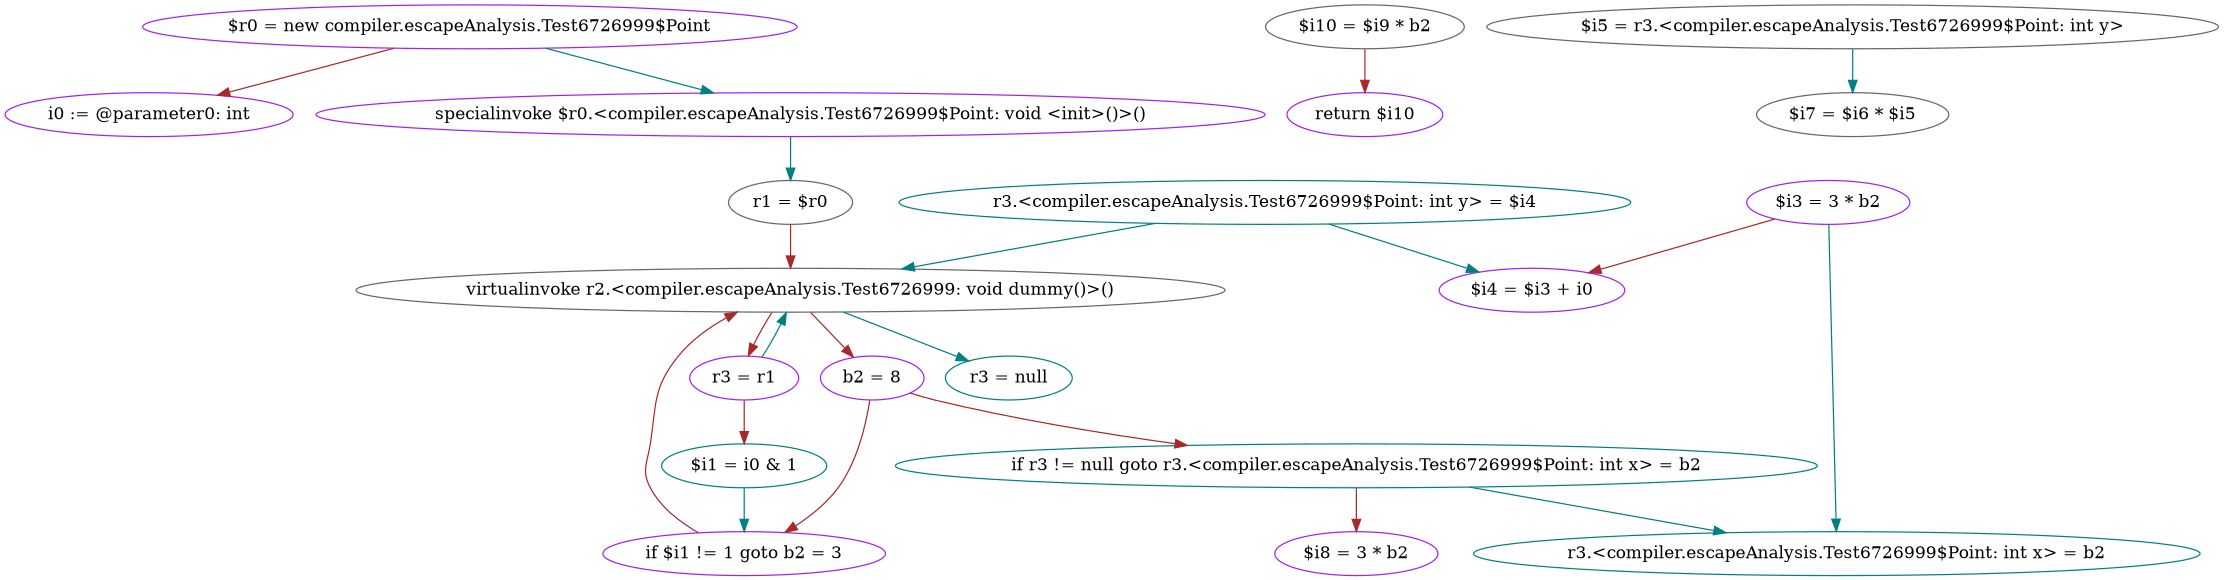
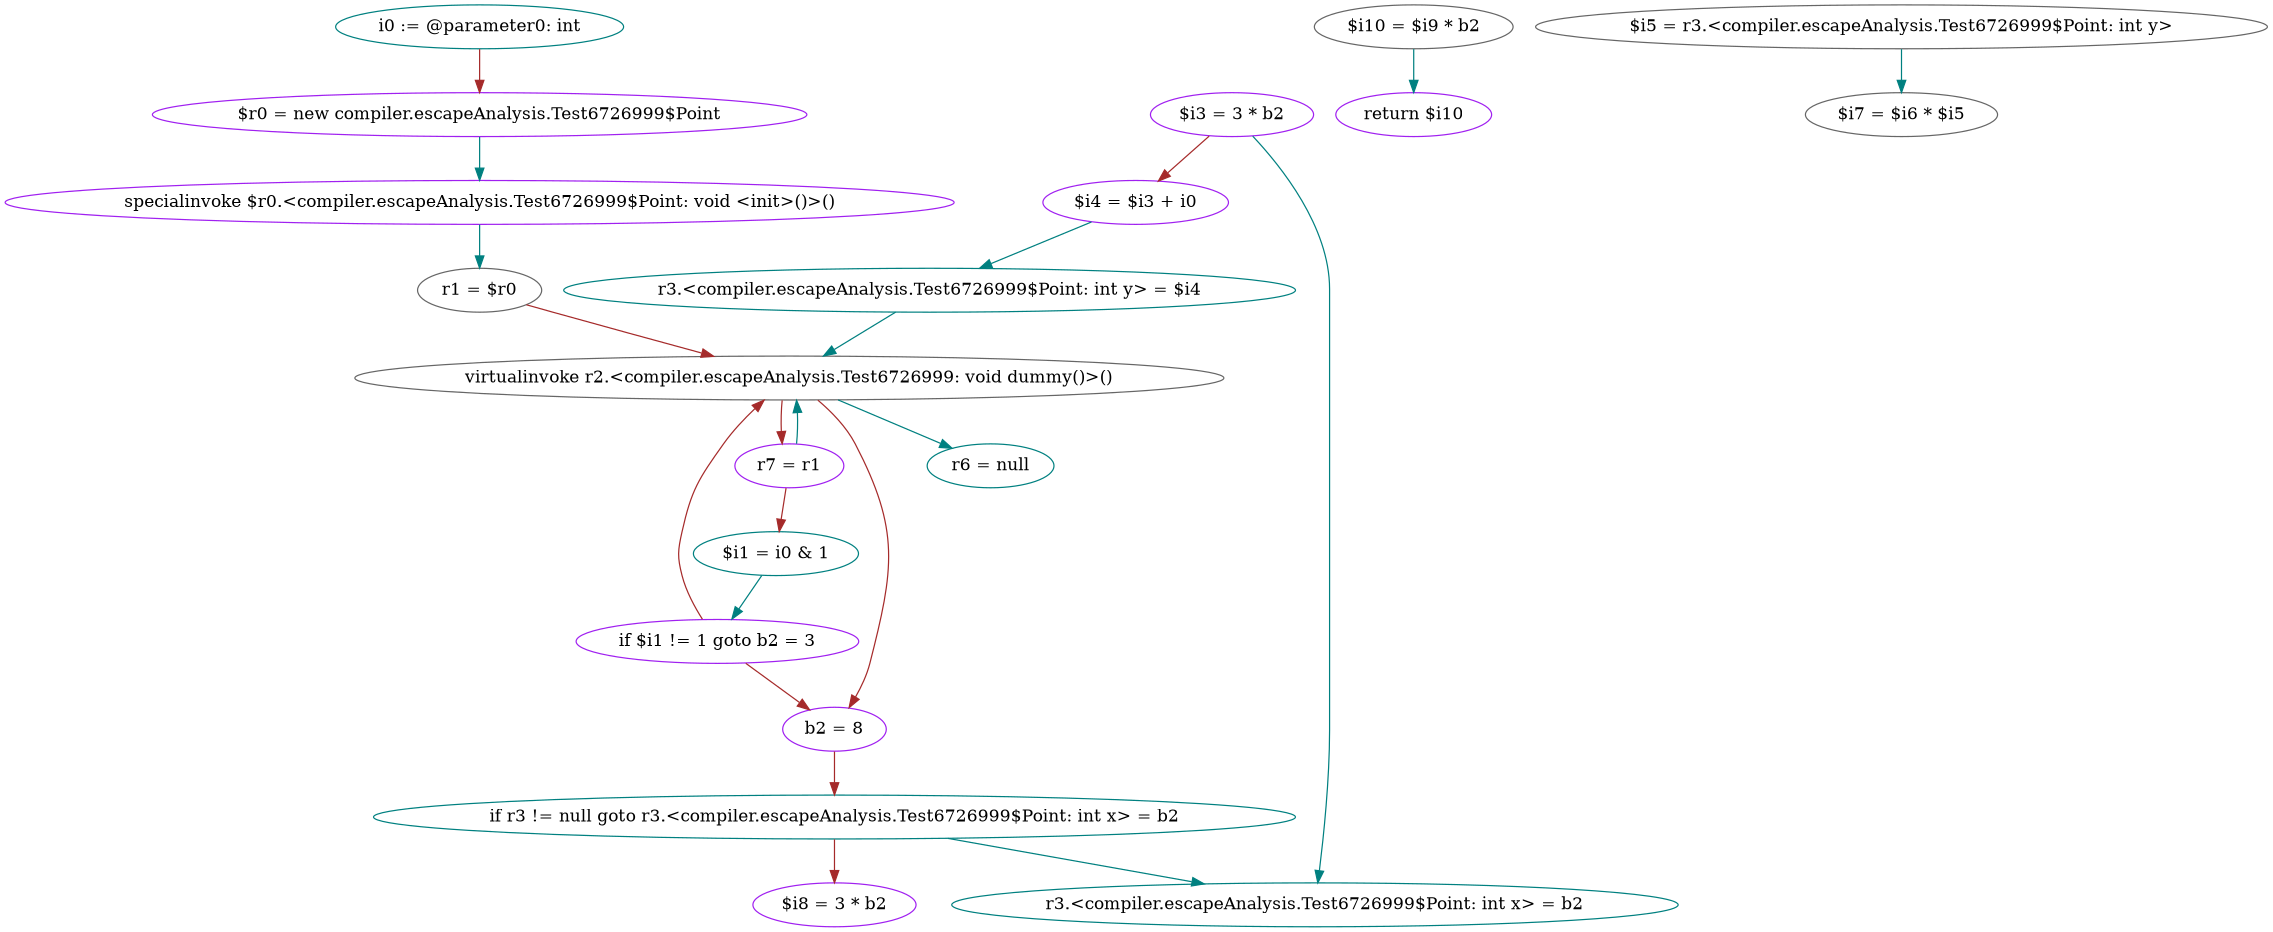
(1365, 65) -> (1414, 65)
(312, 70) -> (480, 65)
(149, 115) -> (480, 27)
(1398, 246) -> (1041, 243)
(744, 378) -> (789, 466)
(1009, 378) -> (991, 466)
(848, 472) -> (773, 683)
